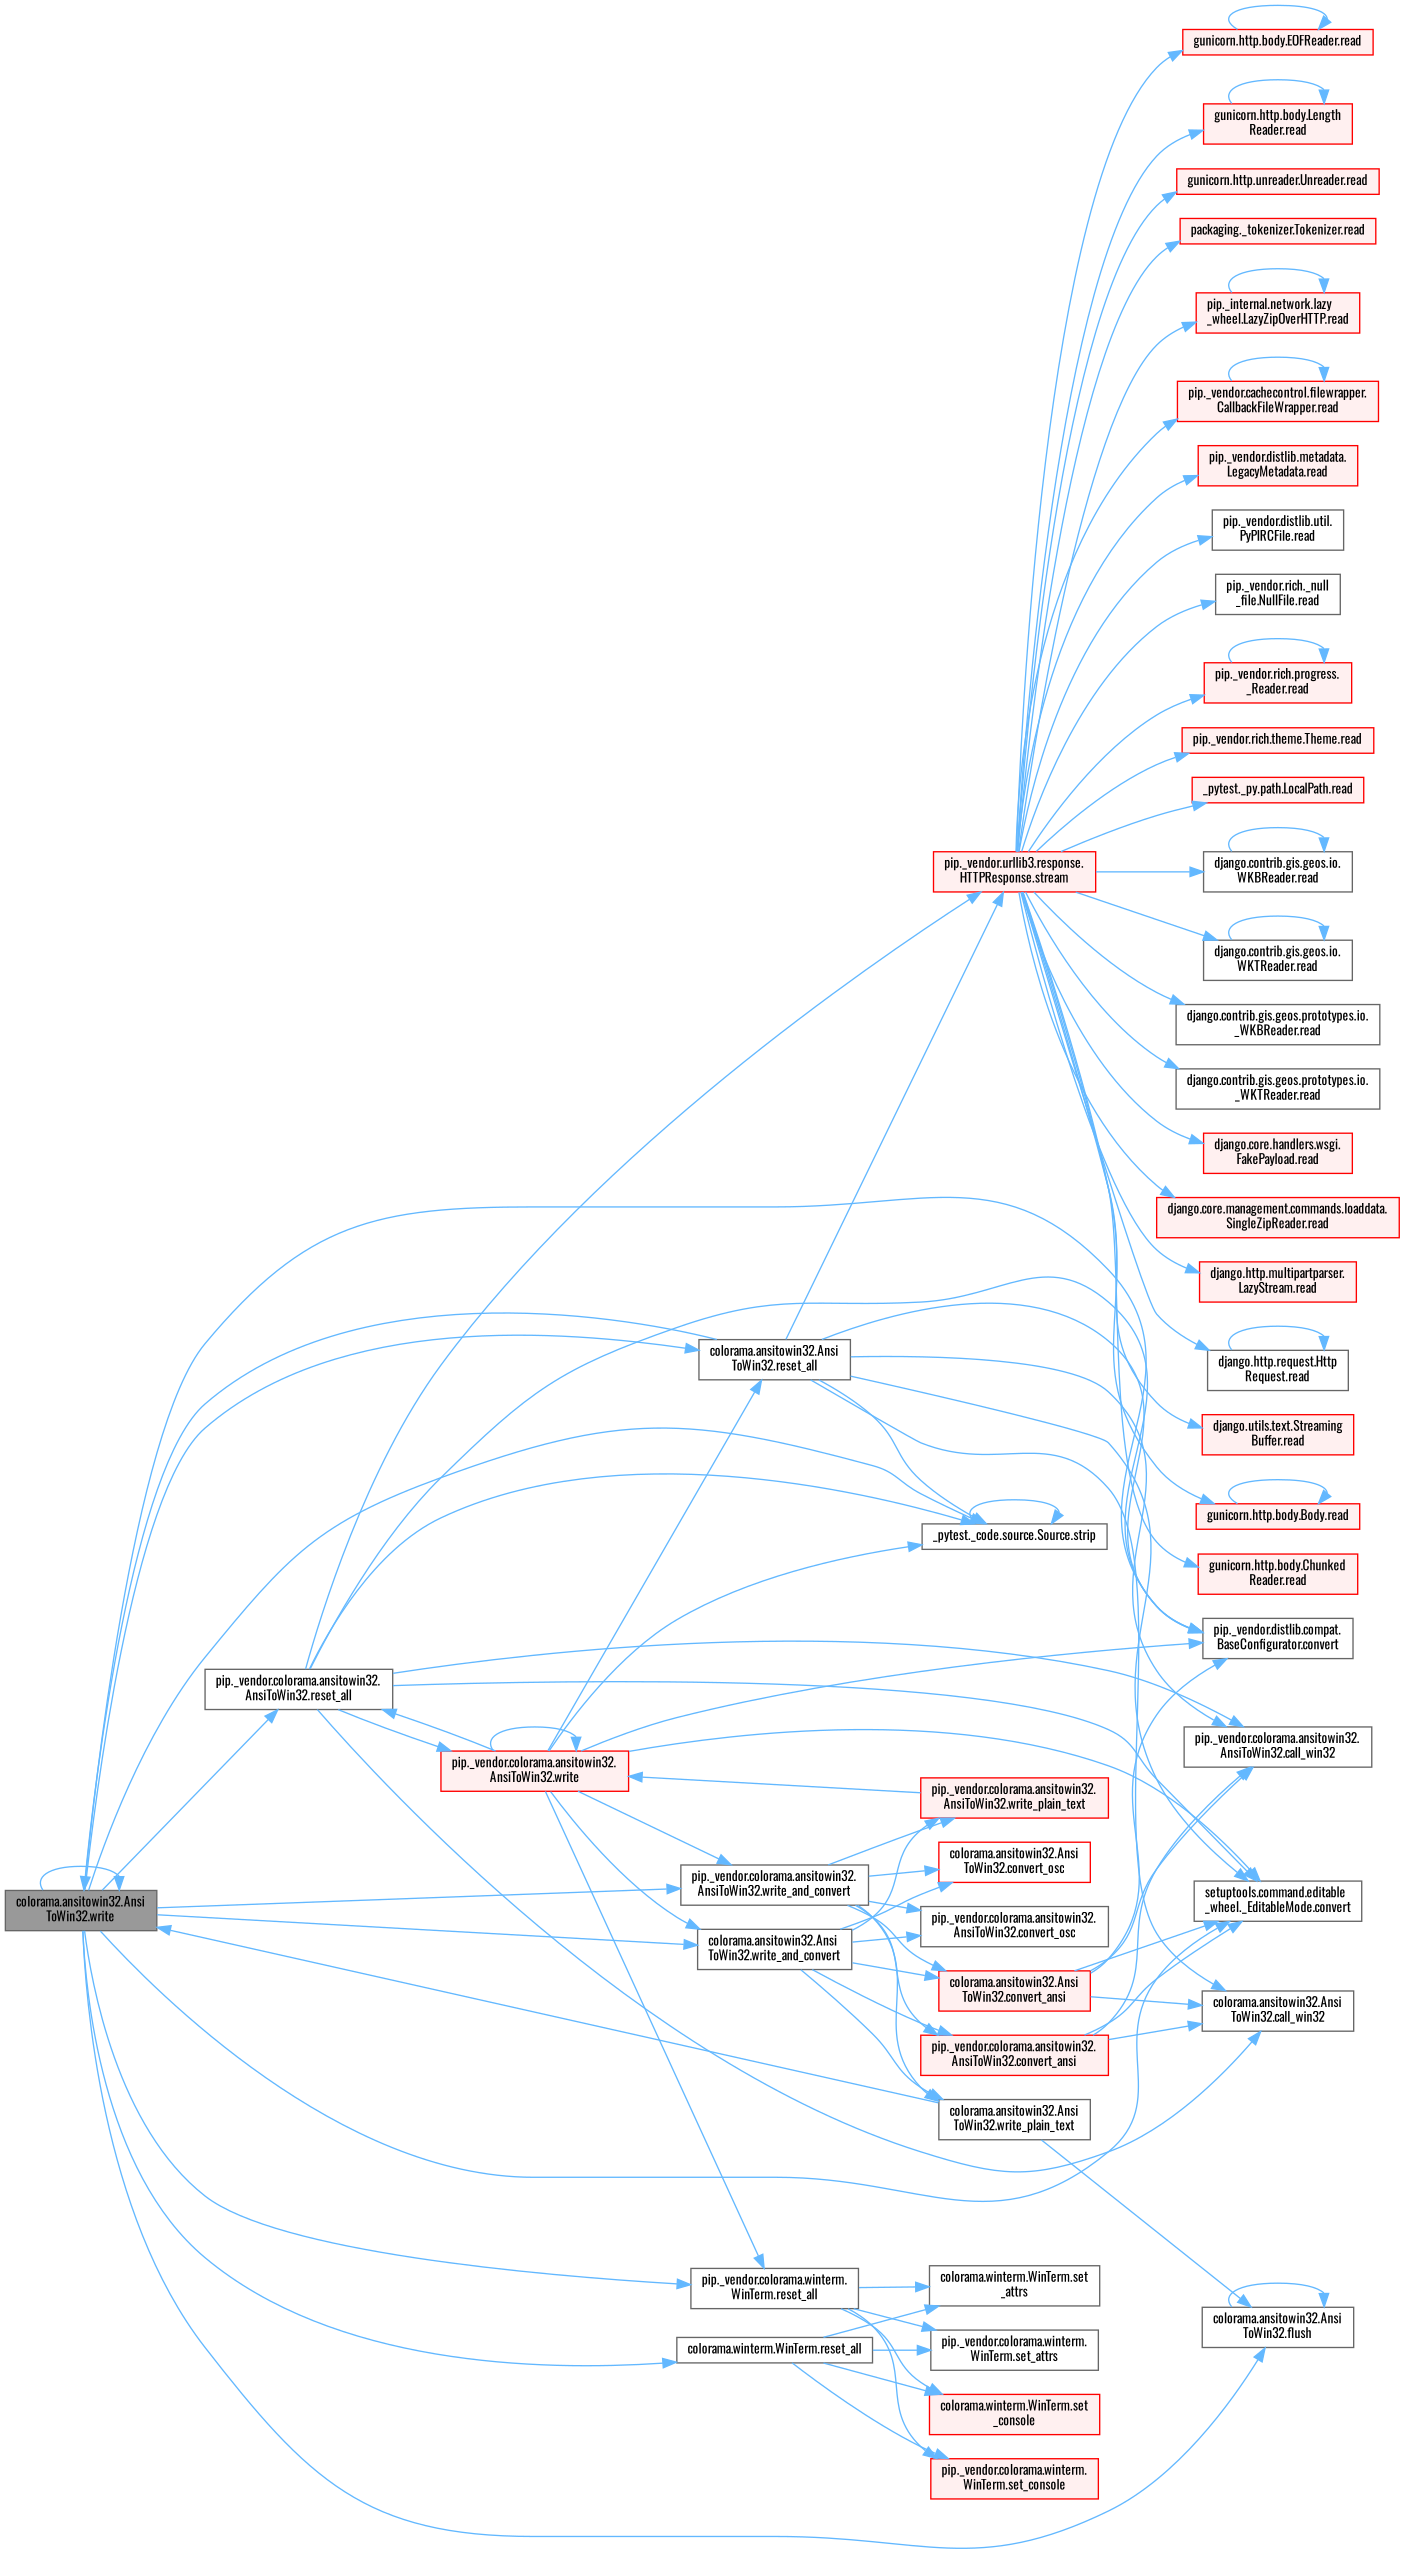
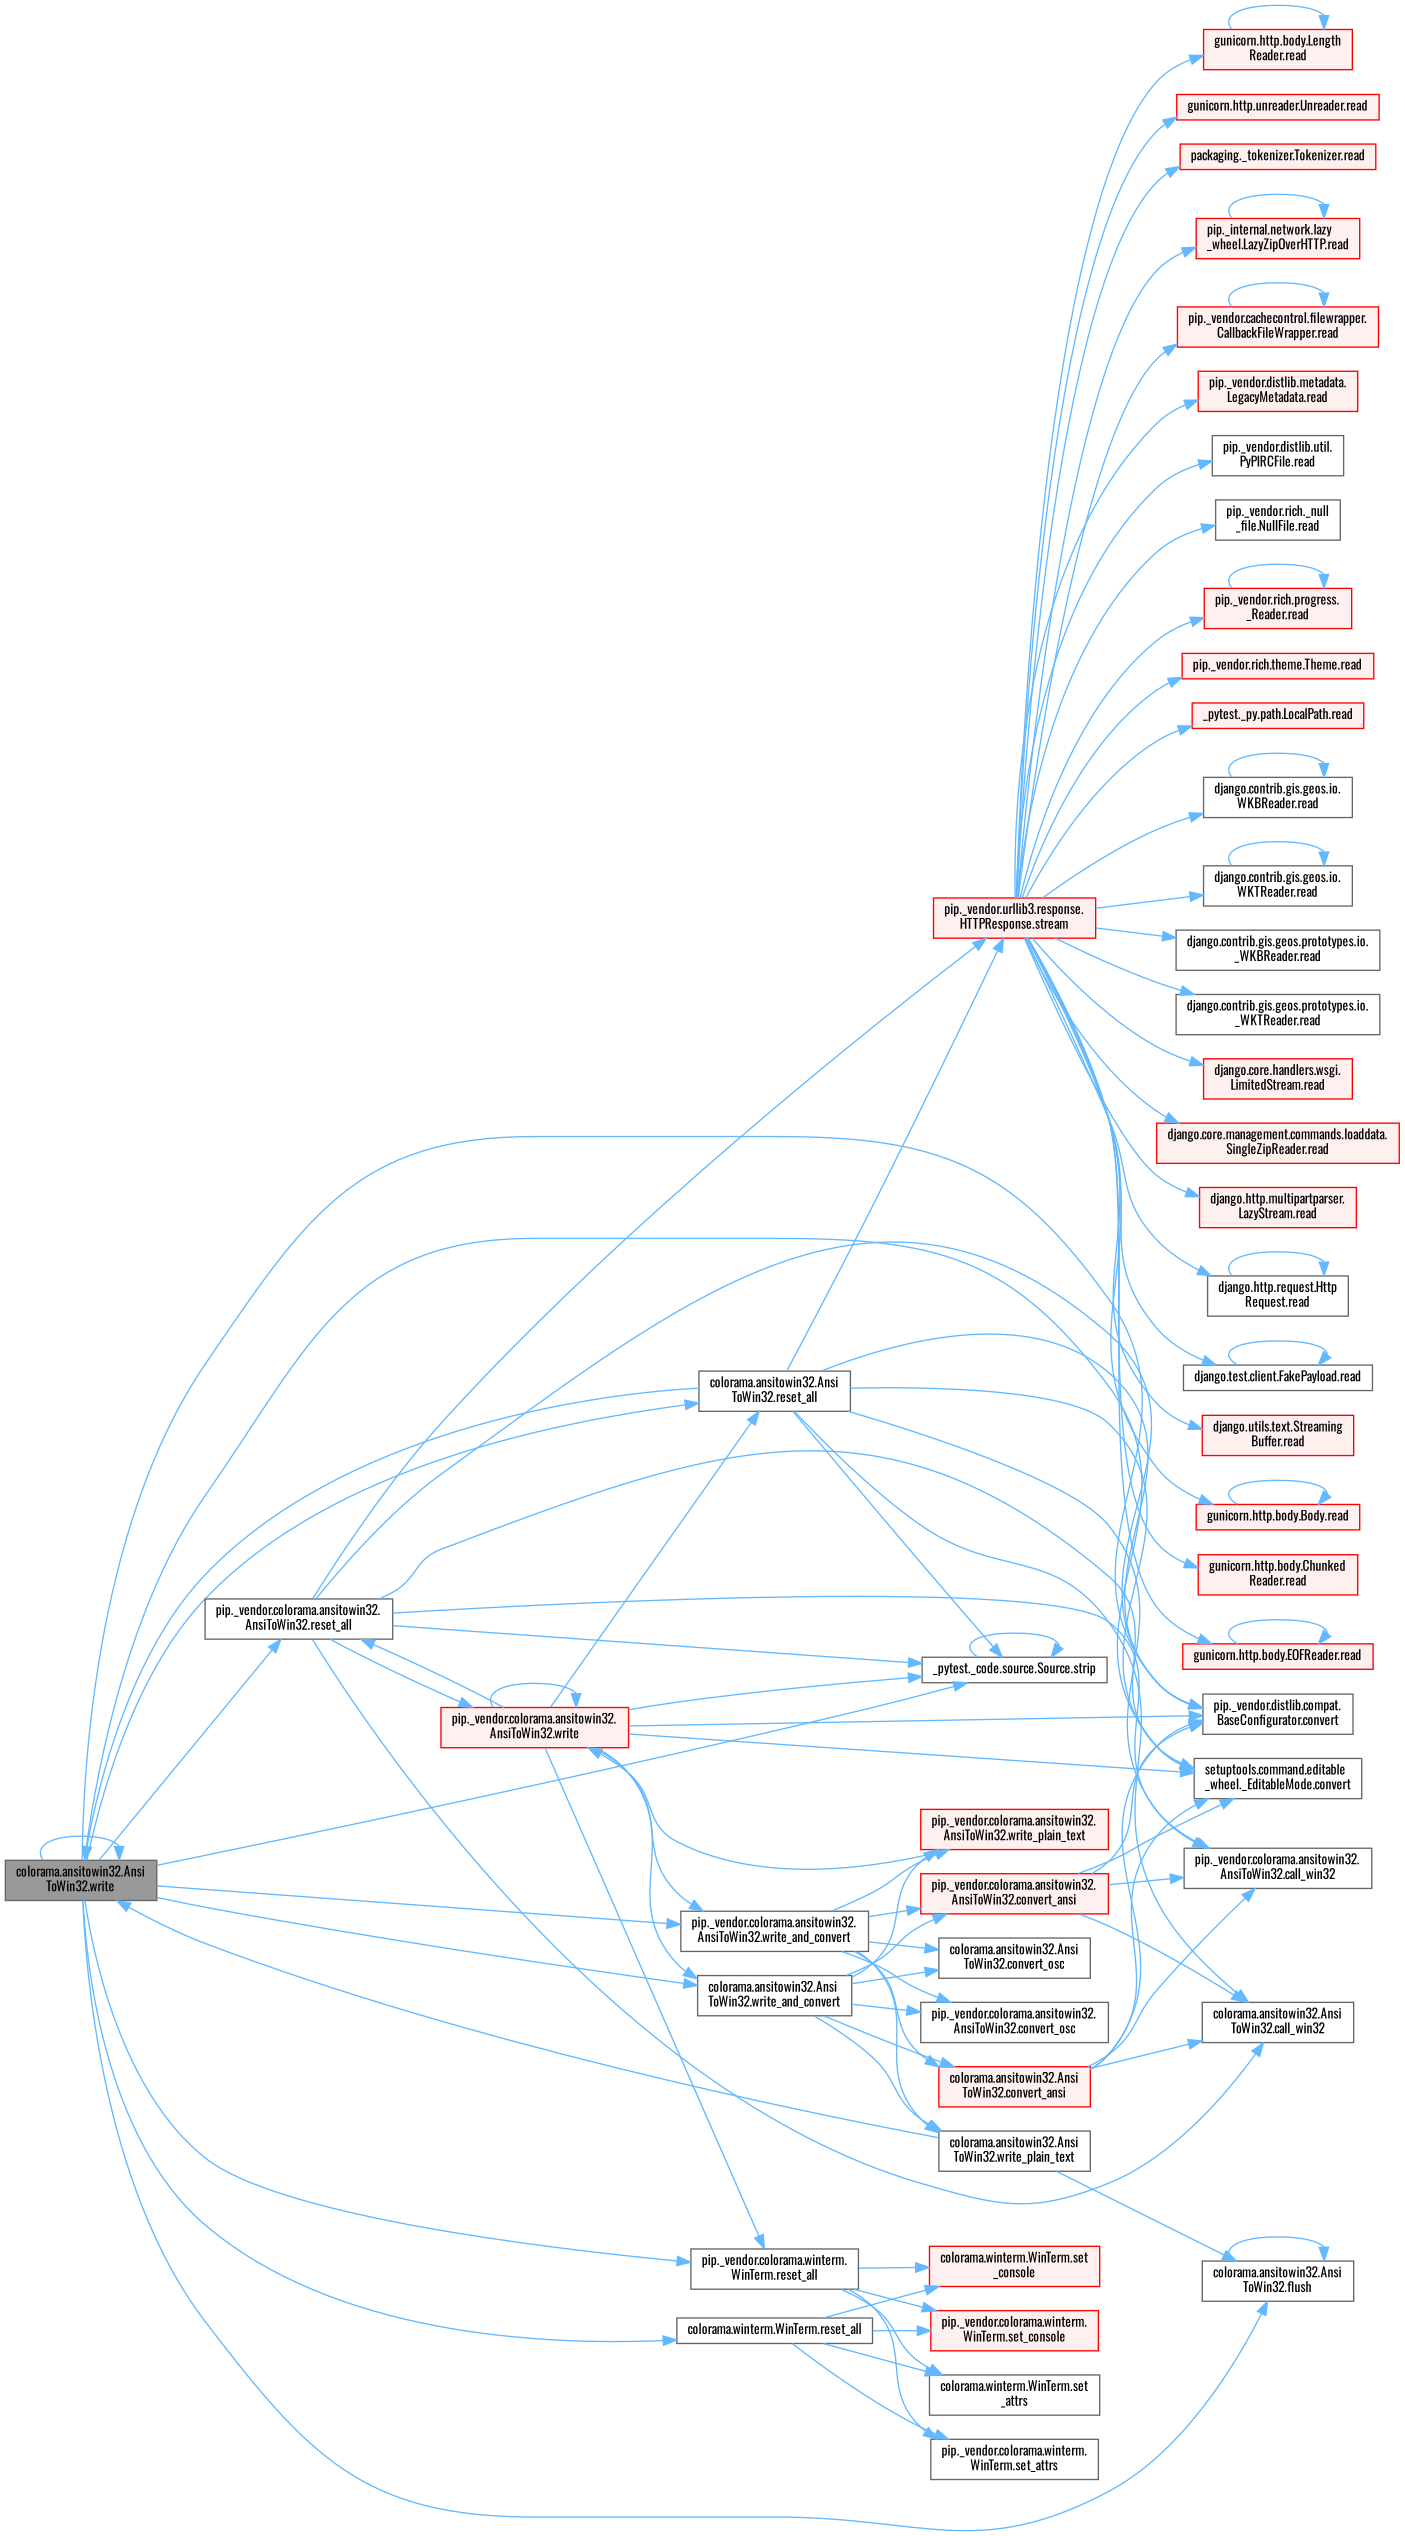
(1278, 1153) -> (1278, 1079)
none -> (1278, 1378)
none -> (1133, 1795)
(1015, 1862) -> (1015, 1958)
